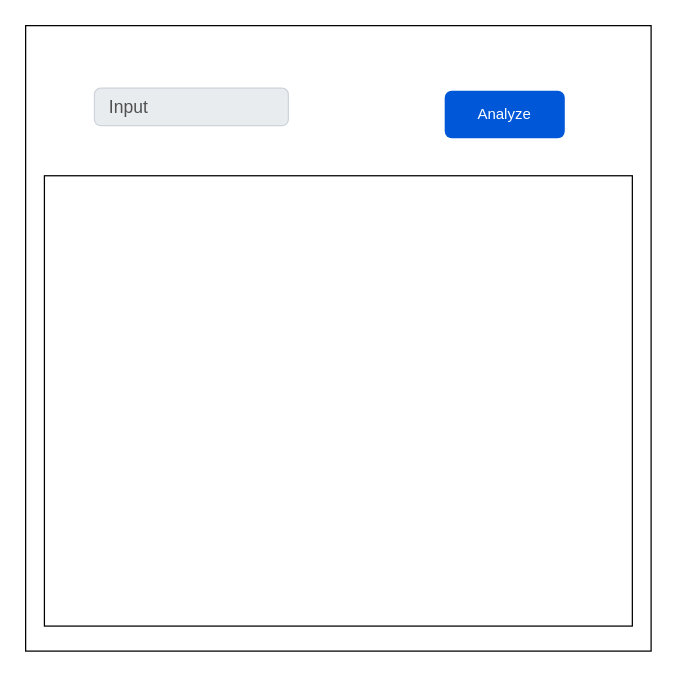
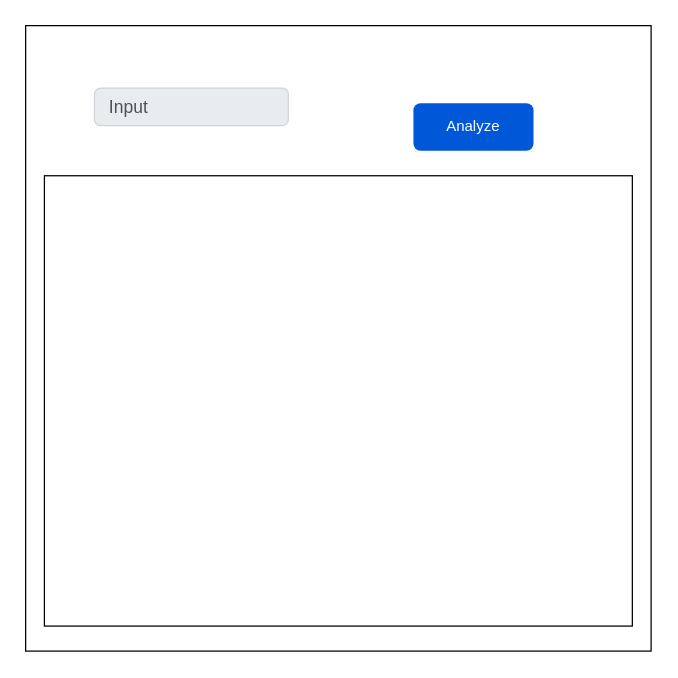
(504, 114) -> (473, 127)
